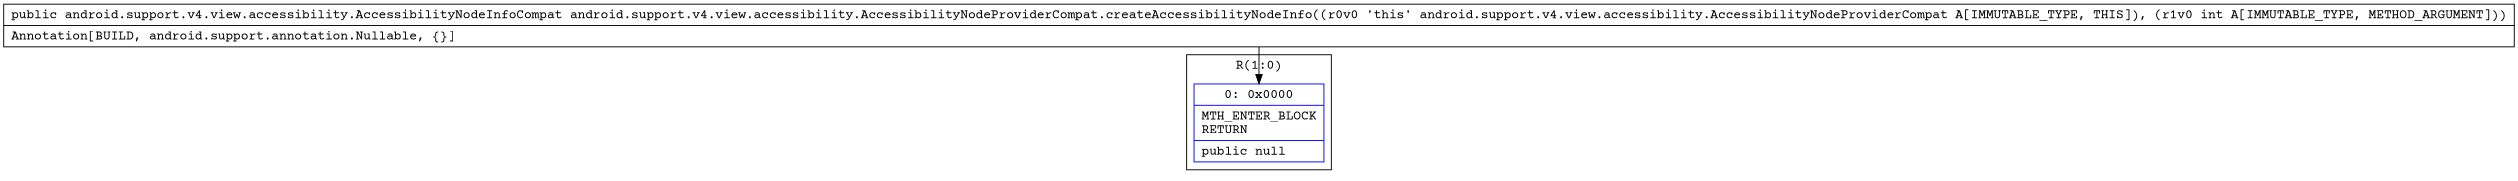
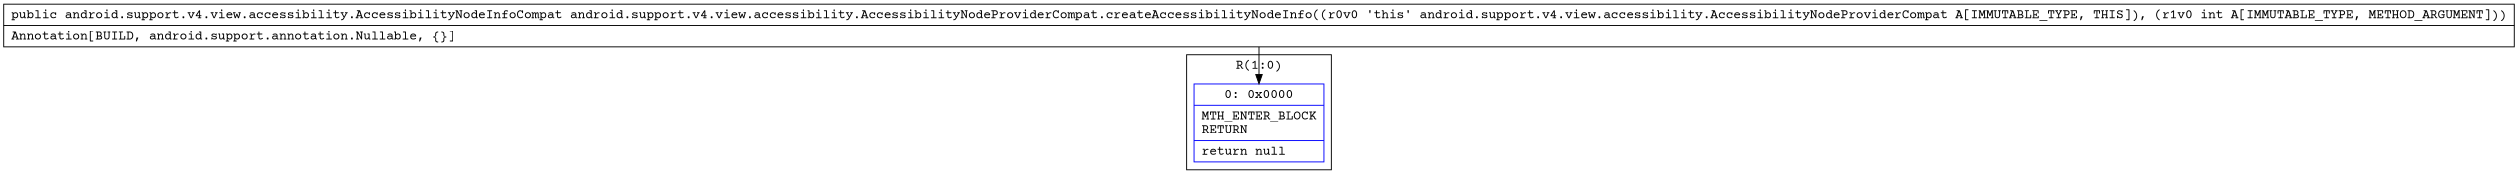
(1244, 151) -> (1244, 151)
